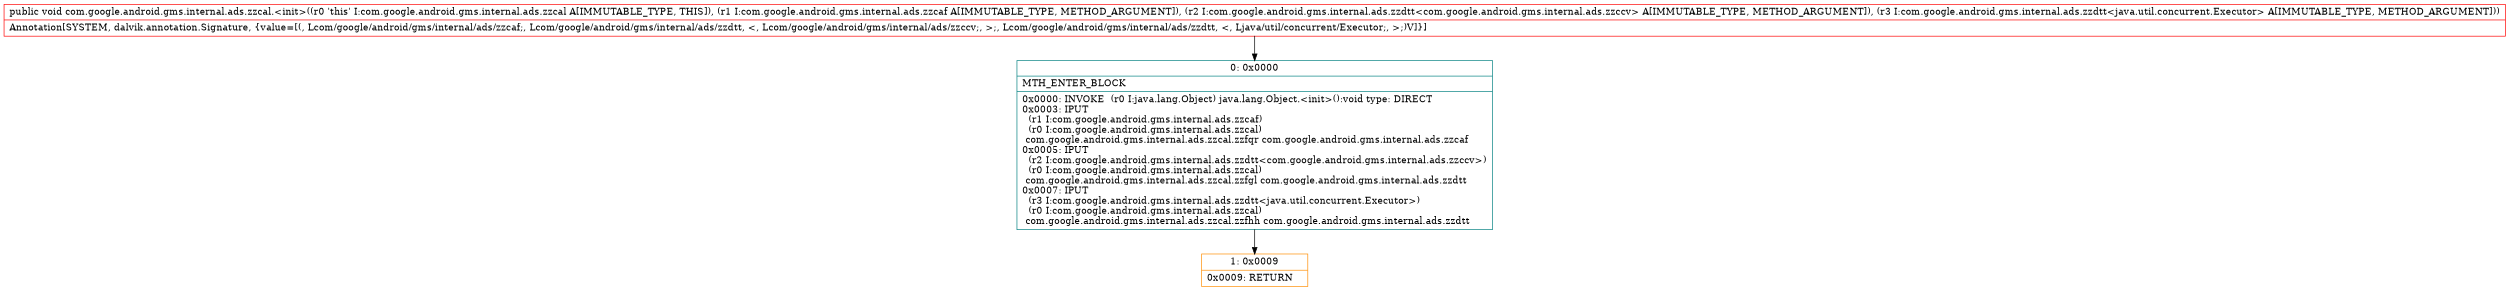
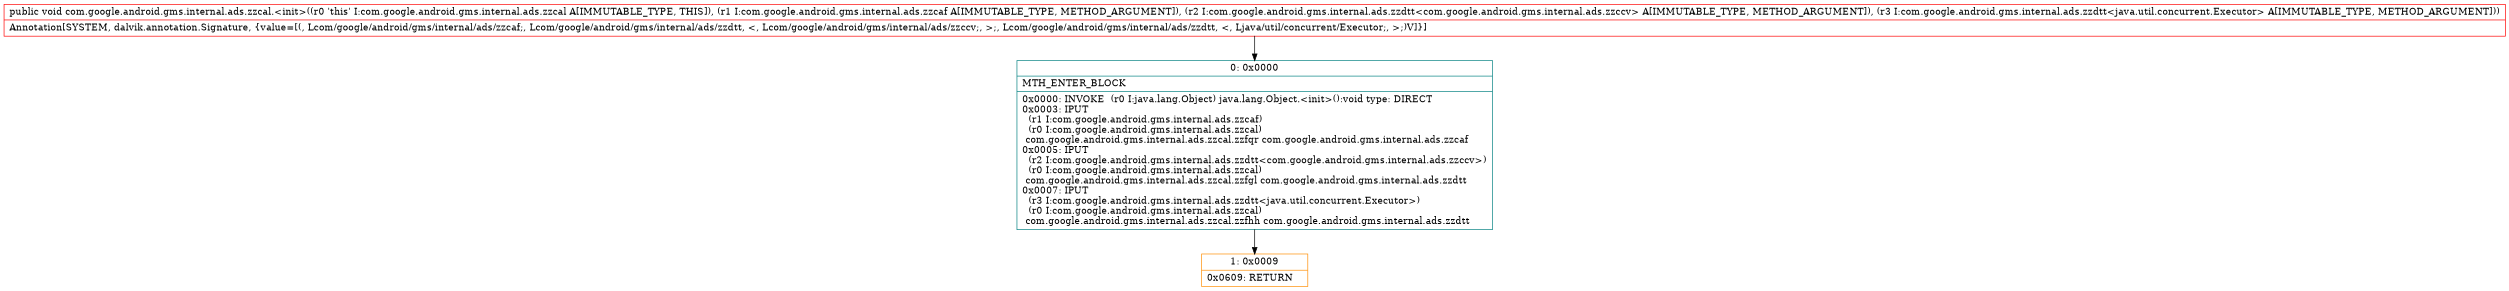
(1255, 278) -> (1255, 278)
